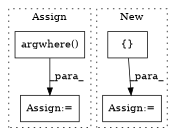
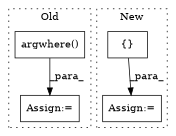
(50, 17) -> (50, 17)
